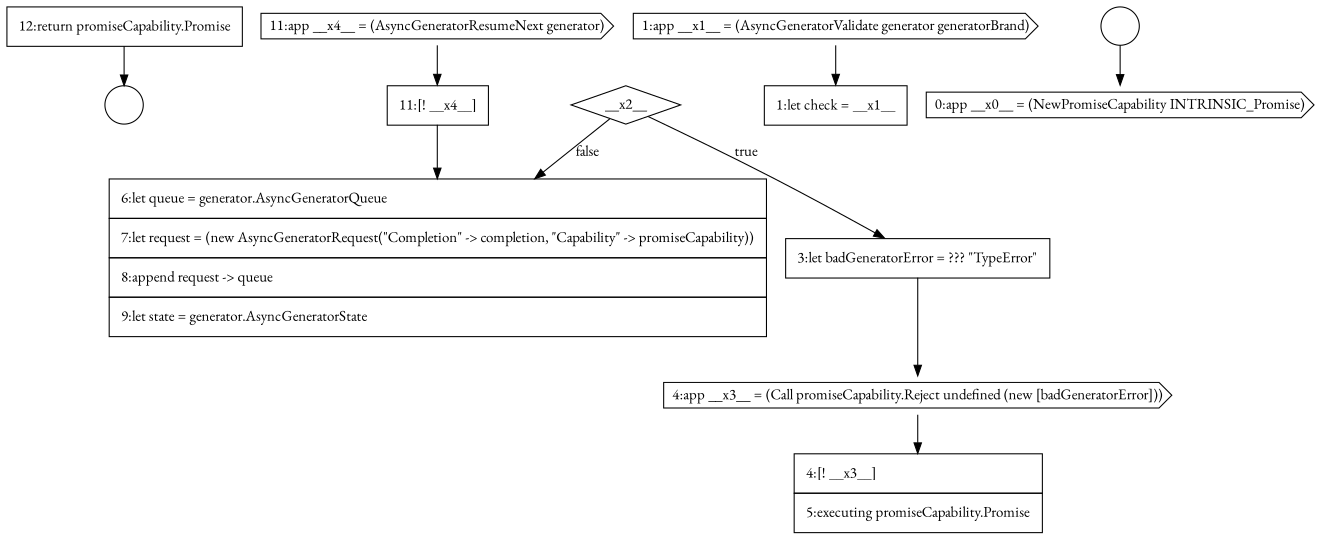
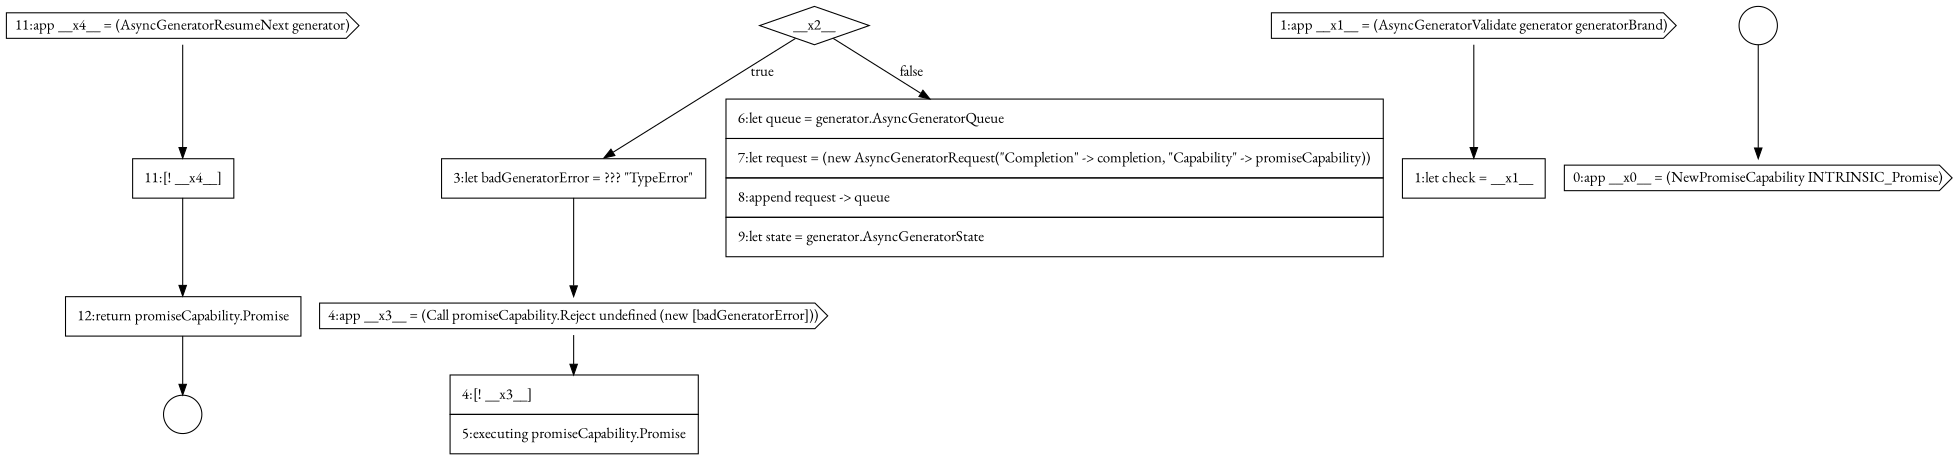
(437, 146) -> (183, 241)
